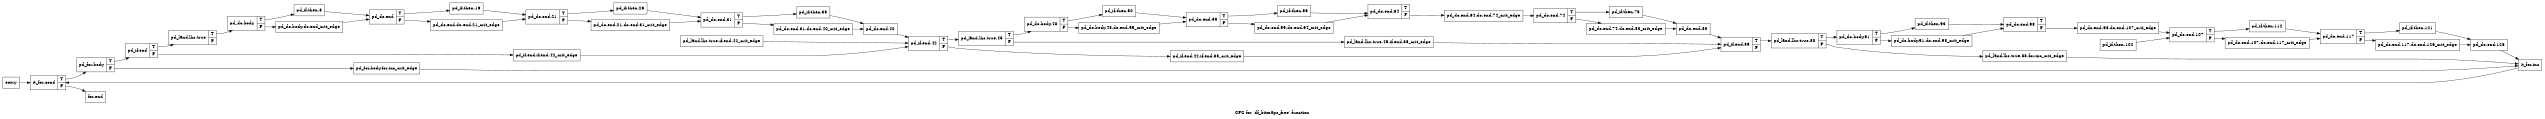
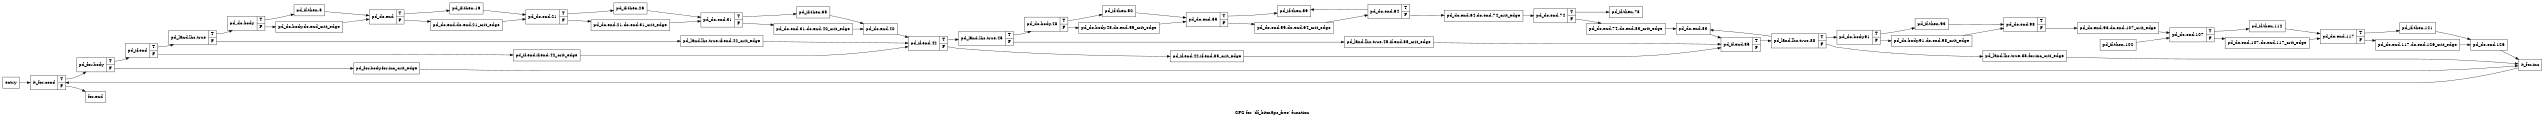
(1338, 13) -> (1341, 9)
(1658, 19) -> (1742, 33)
none -> (447, 41)
